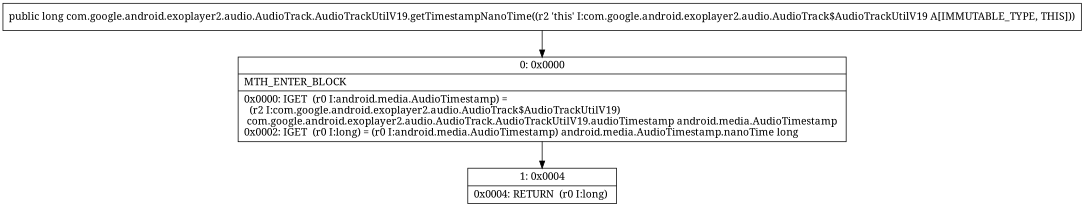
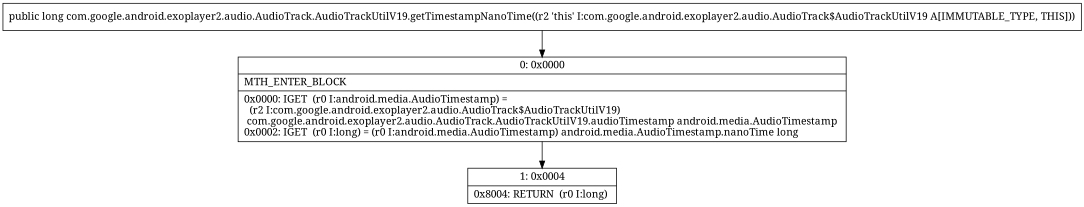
(542, 194) -> (542, 194)
